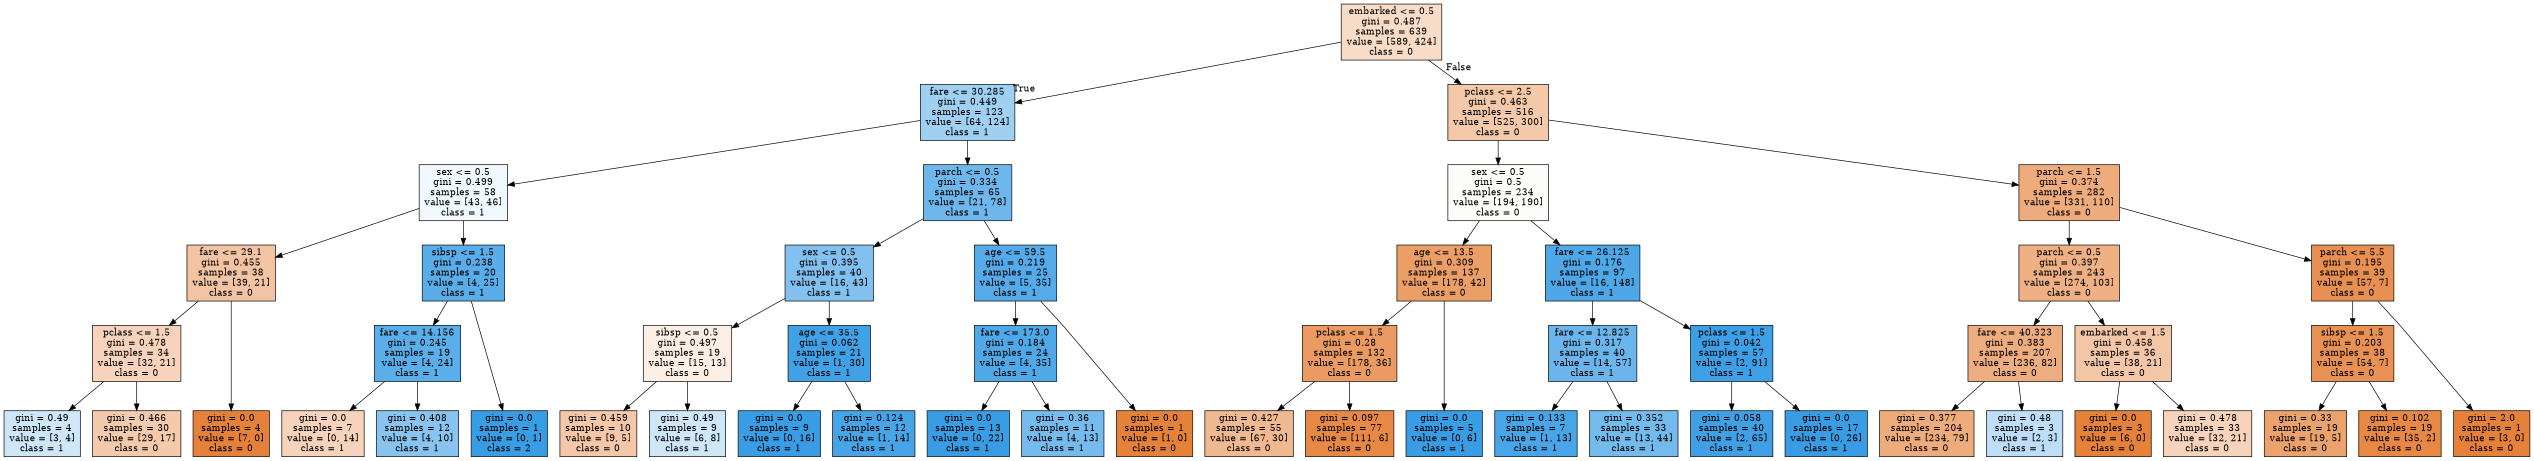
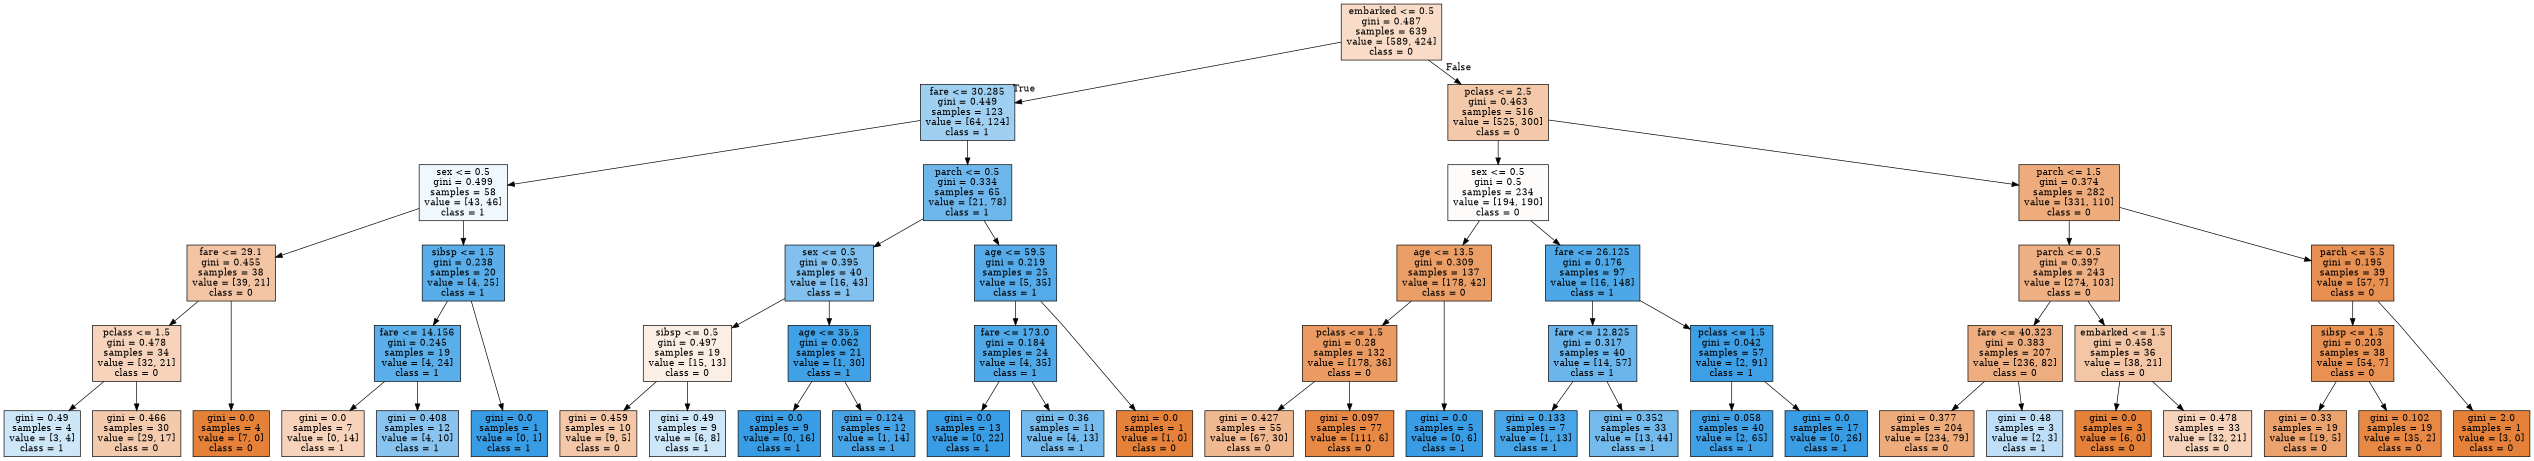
(509, 434) -> (509, 434)
